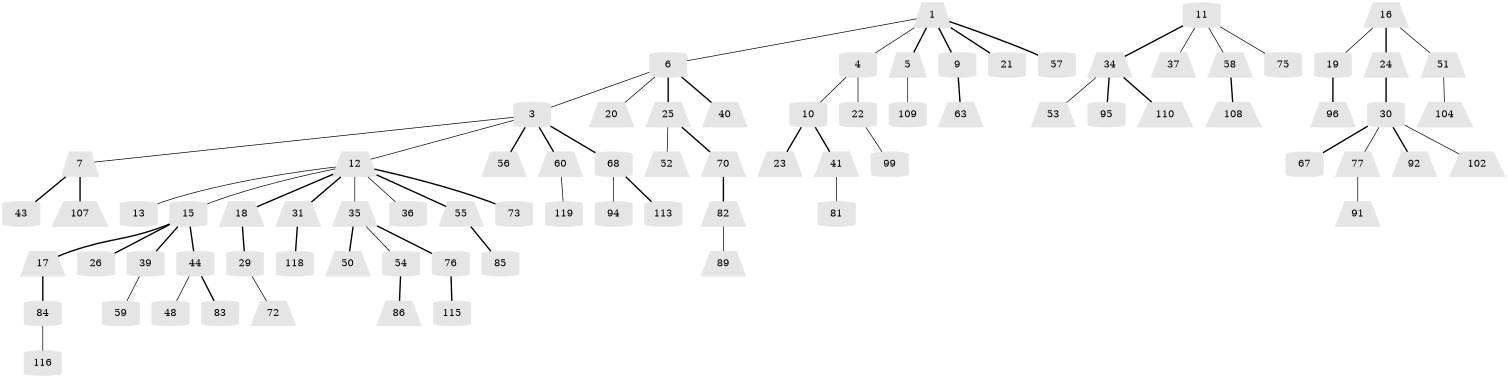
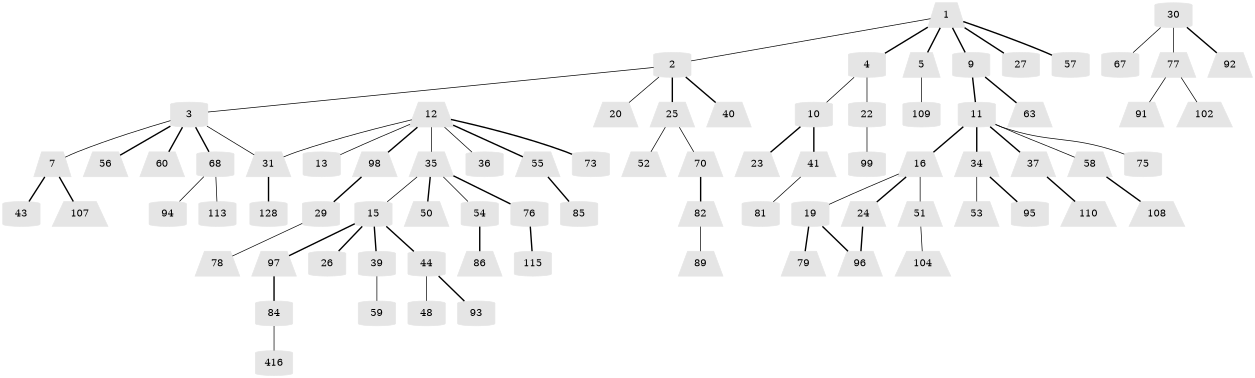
(895, 40) -> (906, 40)
(1188, 40) -> (1005, 139)
(668, 65) -> (672, 65)
(1007, 65) -> (1021, 65)
none -> (974, 90)
(1138, 90) -> (1061, 189)
(1386, 90) -> (862, 239)
none -> (948, 139)
(1345, 139) -> (1147, 40)
(442, 140) -> (231, 141)
(696, 140) -> (687, 140)
(1432, 140) -> (1189, 90)
(271, 184) -> (402, 189)
(326, 189) -> (347, 136)
(639, 189) -> (216, 189)
(242, 214) -> (375, 164)
(564, 214) -> none
(43, 264) -> (274, 264)
(295, 264) -> (269, 214)
none -> (803, 264)
(220, 313) -> (476, 313)
(273, 313) -> (217, 264)
(43, 363) -> (274, 363)
